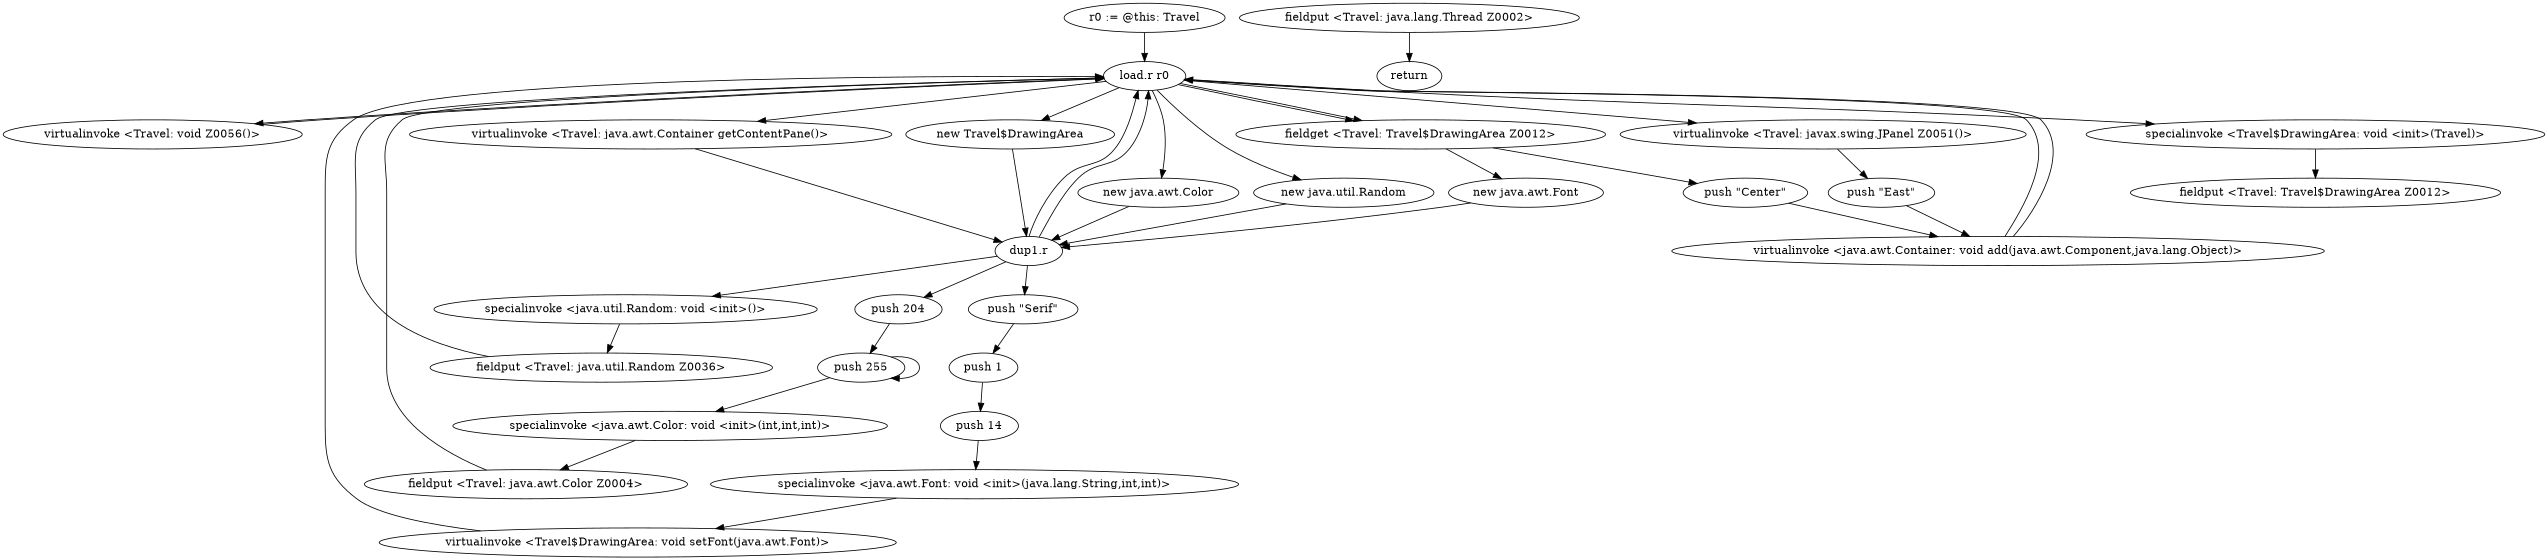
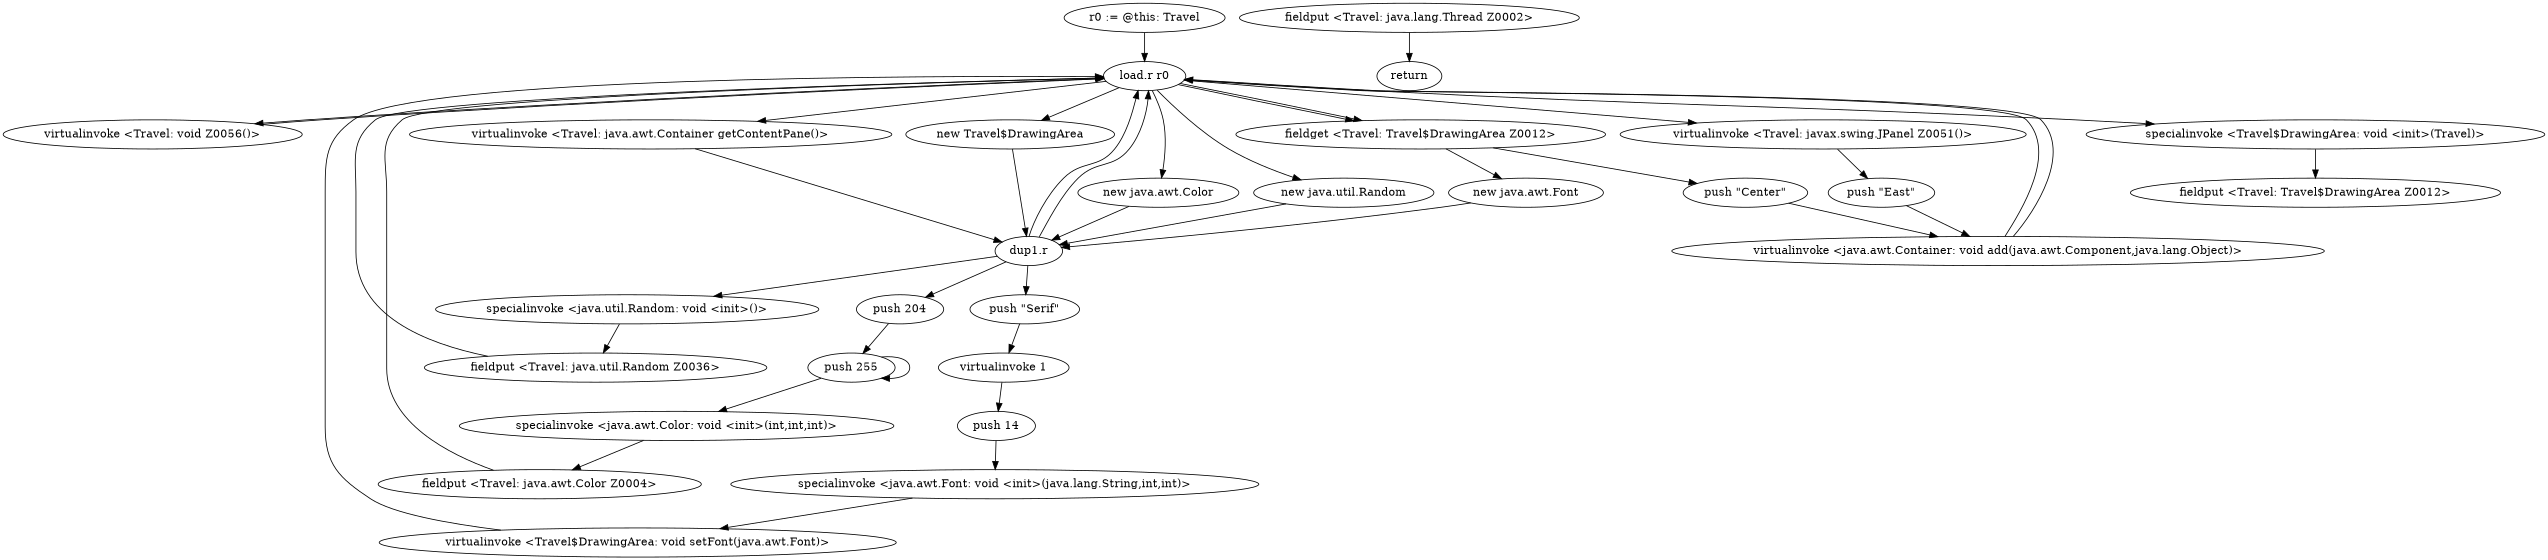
(983, 368) -> (1004, 368)
